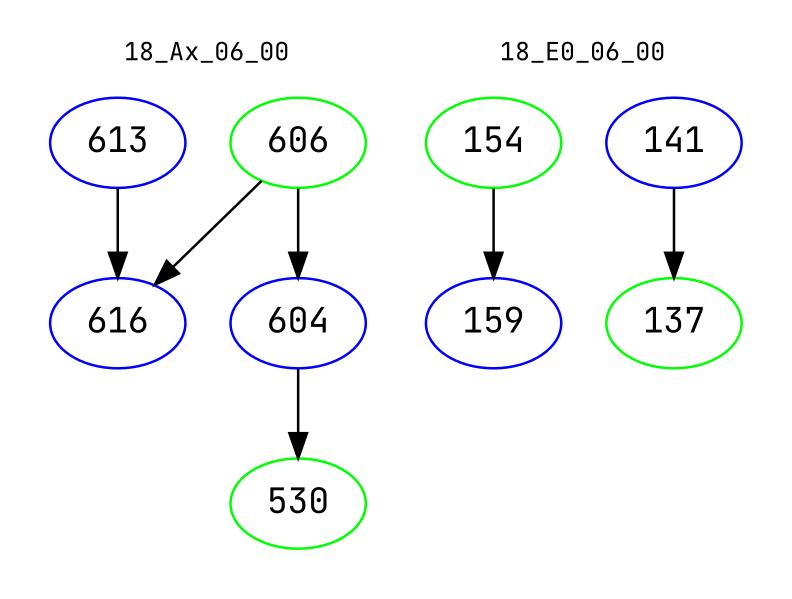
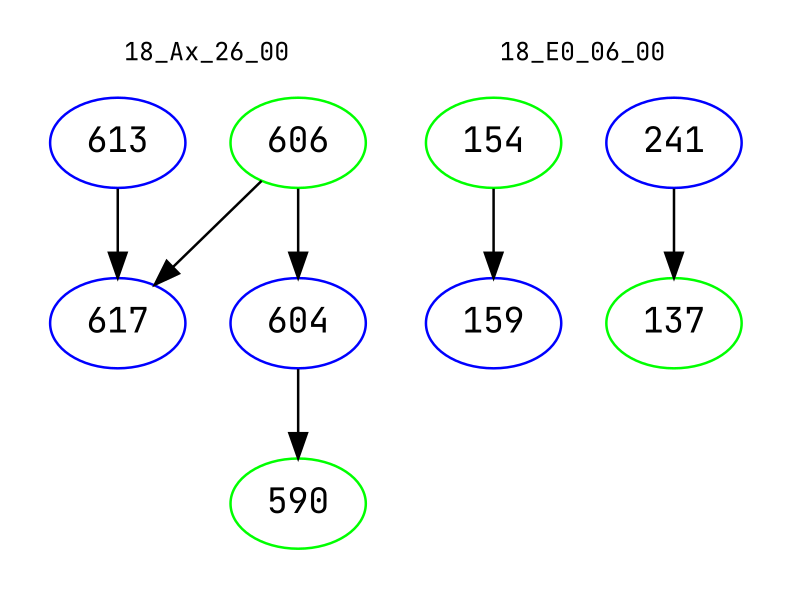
(208, 54) -> (208, 54)
(674, 143) -> (674, 143)
(118, 323) -> (118, 323)
(298, 504) -> (298, 504)
